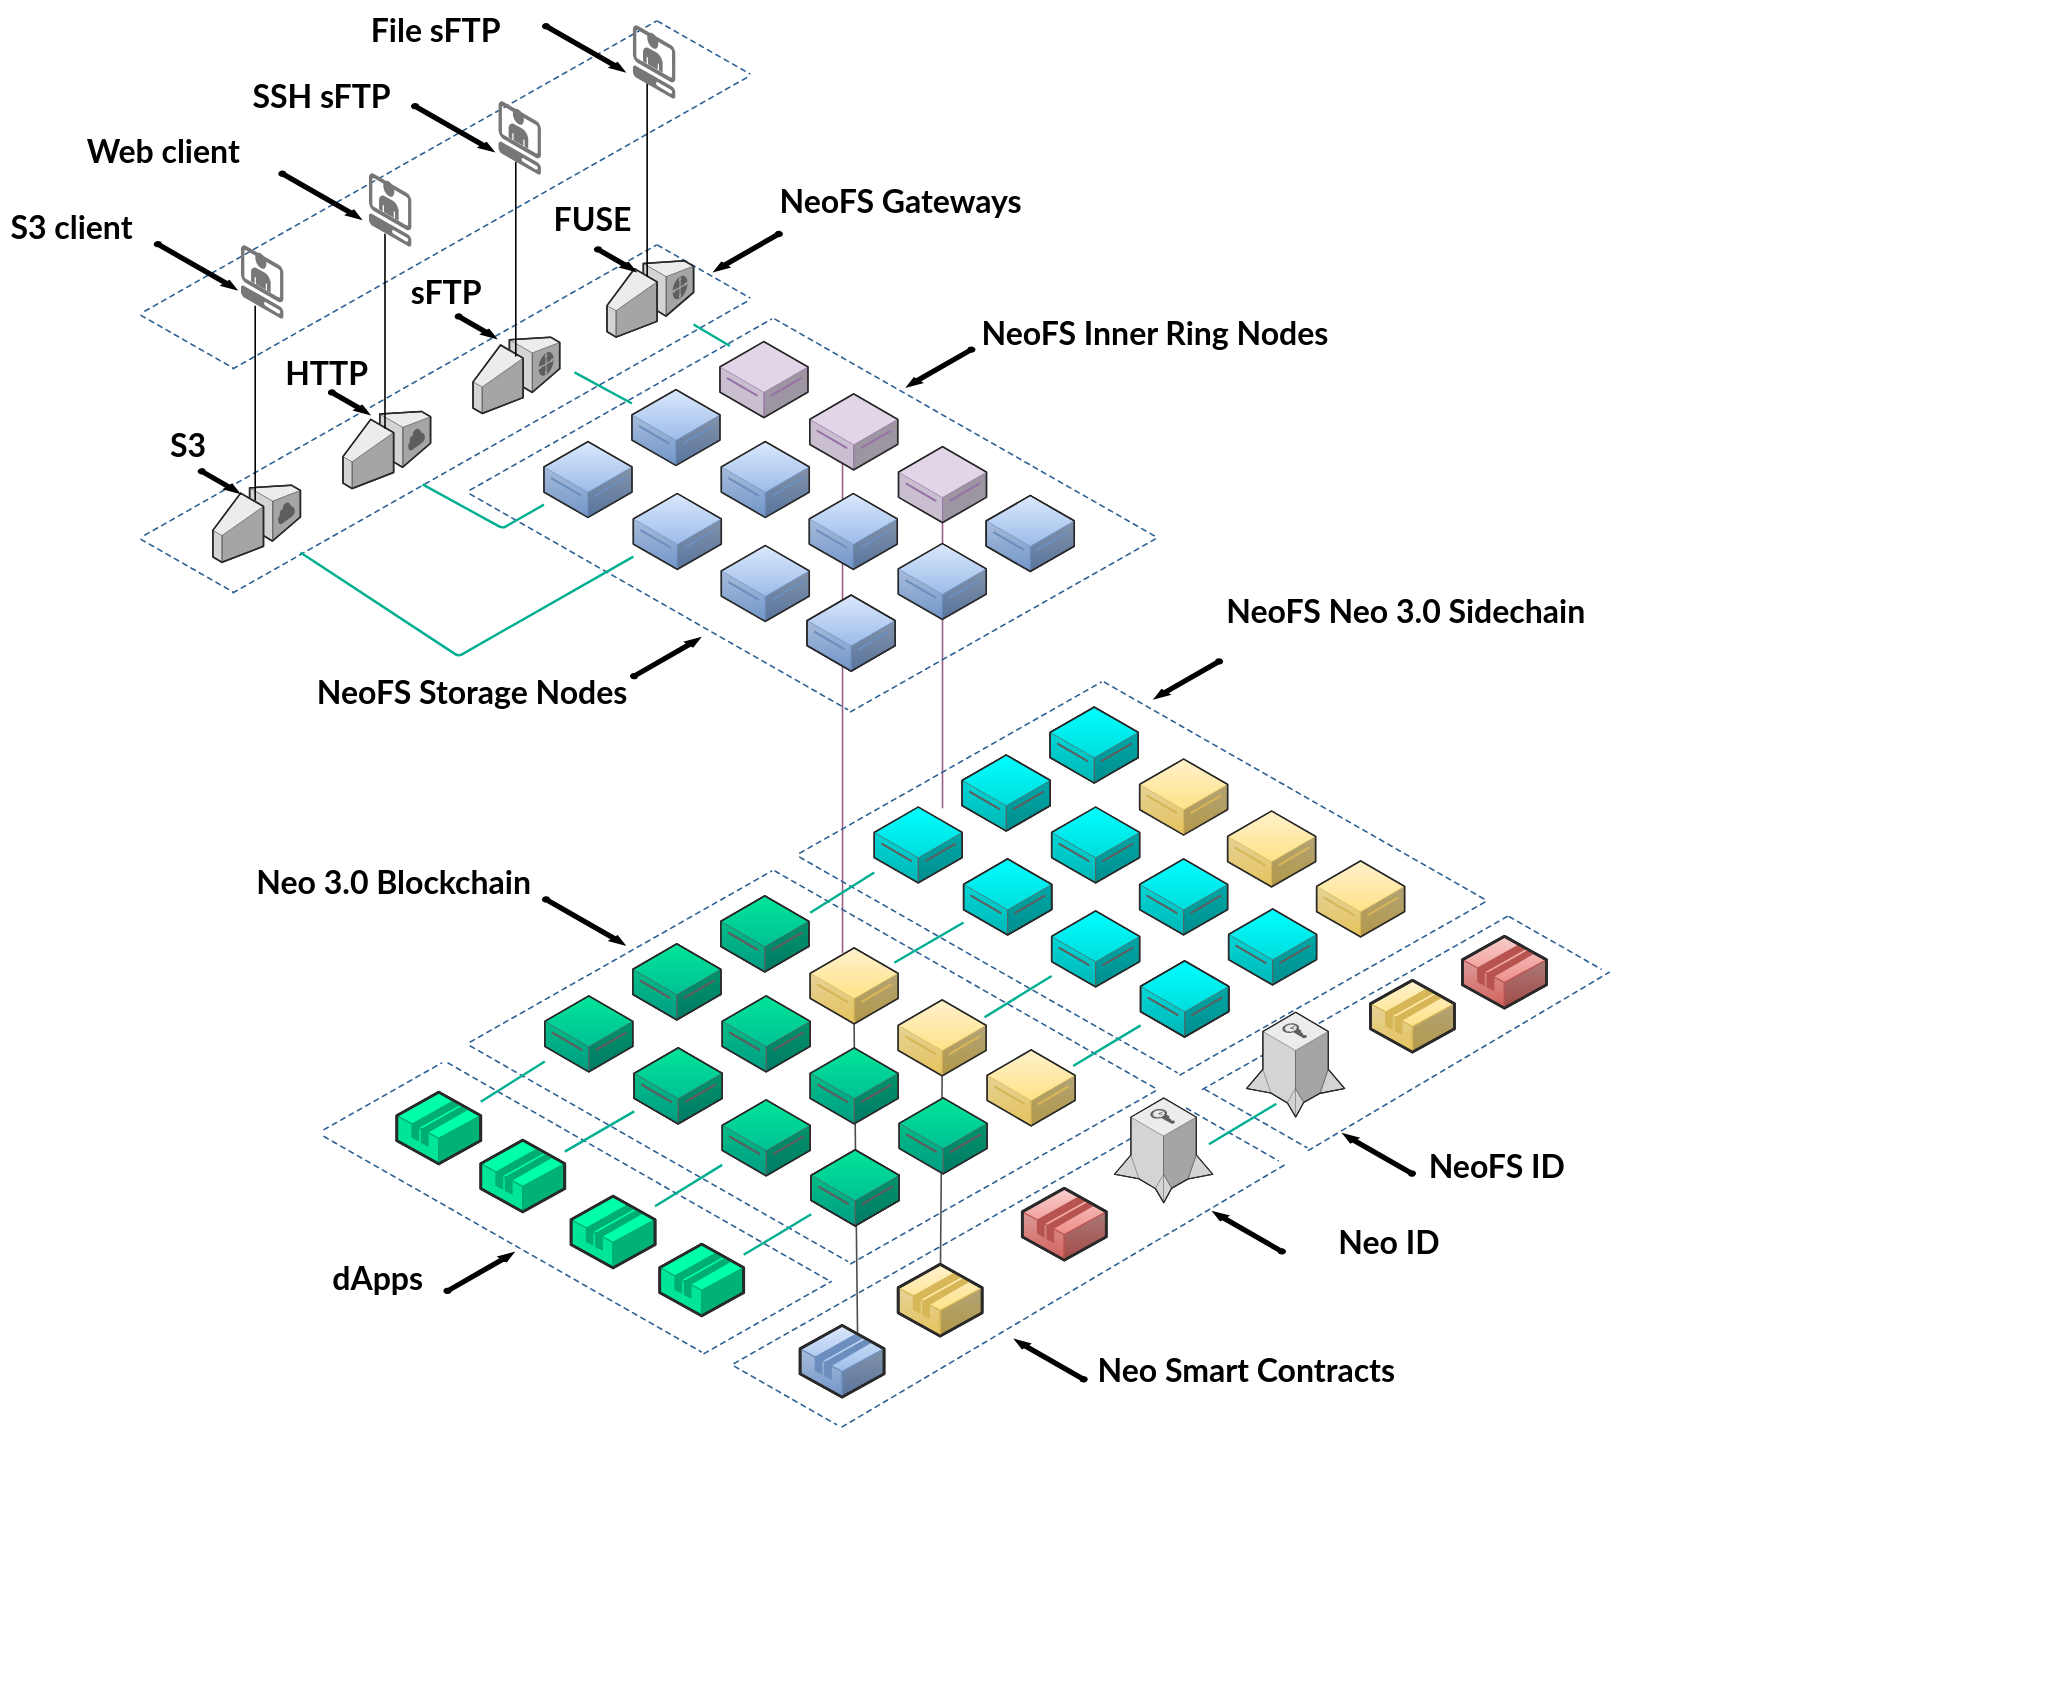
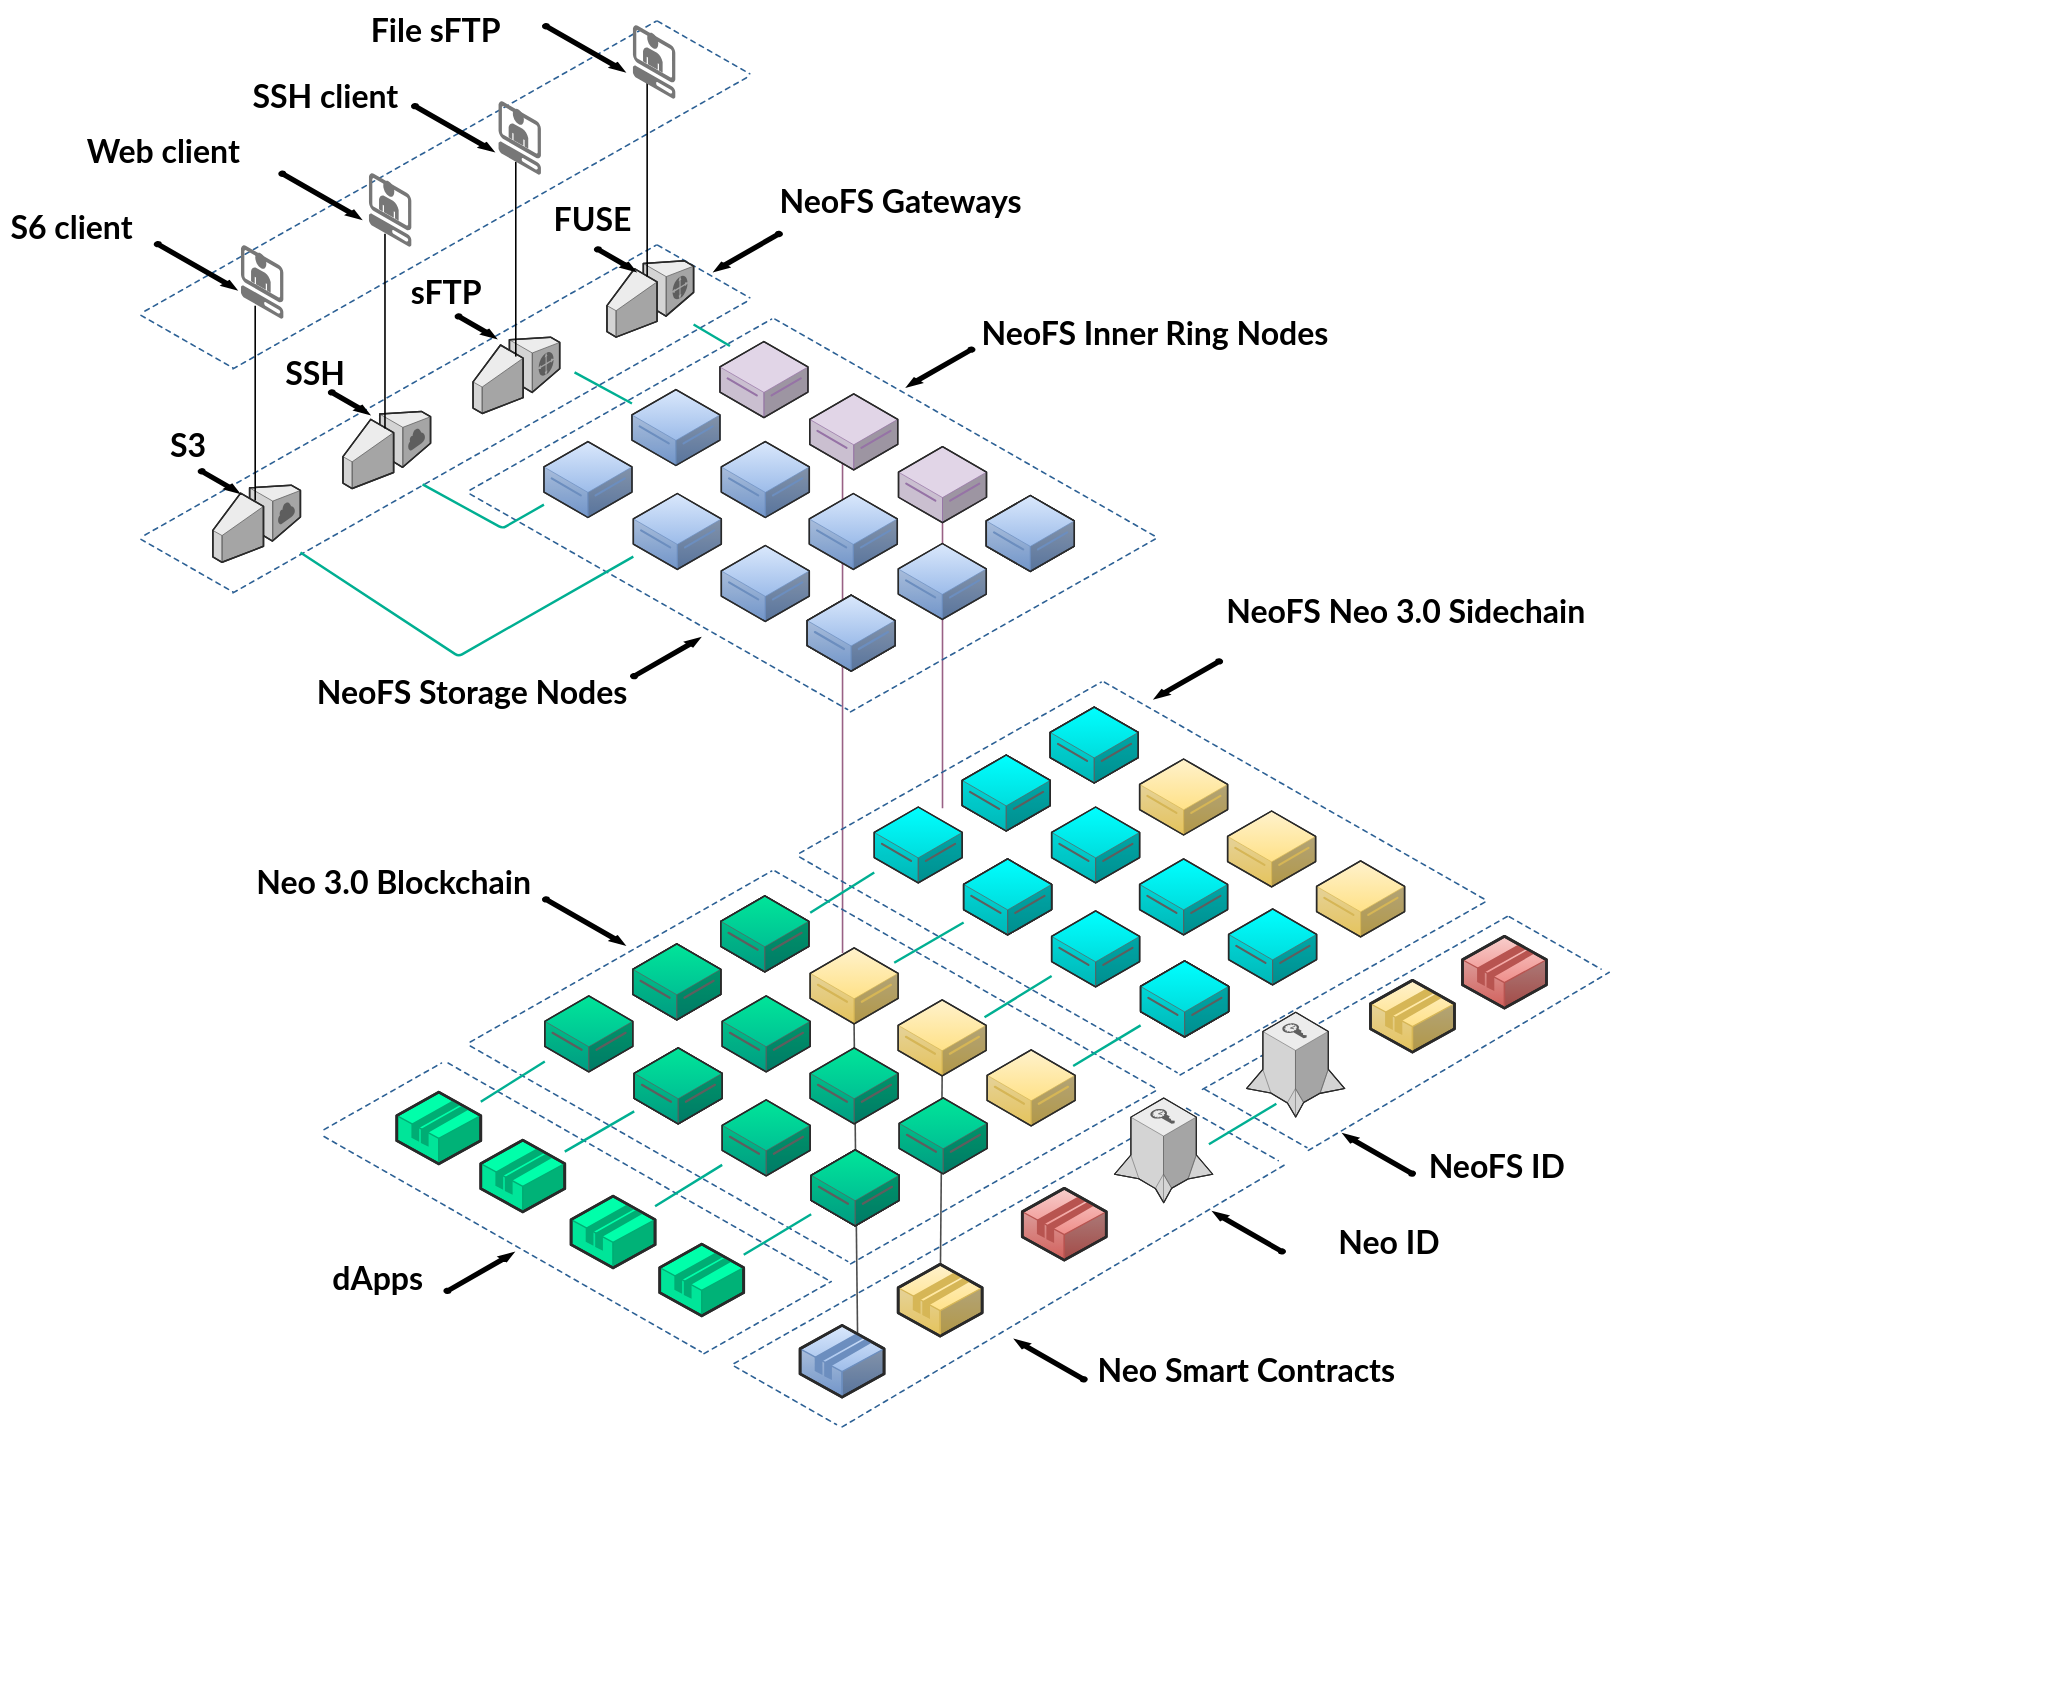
(263, 73) -> (264, 73)
(21, 204) -> (21, 204)
(291, 349) -> (289, 349)
